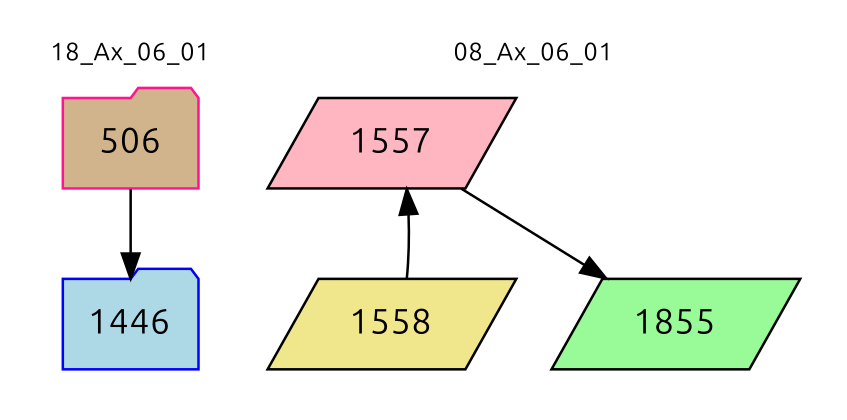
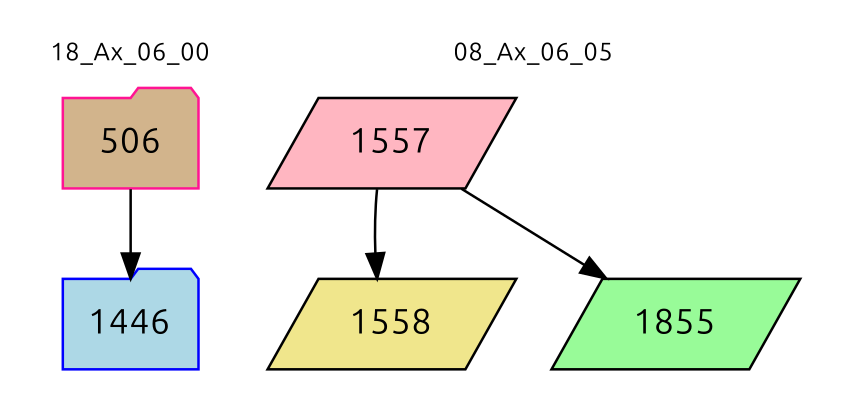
(131, 54) -> (131, 54)
(534, 54) -> (534, 54)
(409, 247) -> (375, 221)
